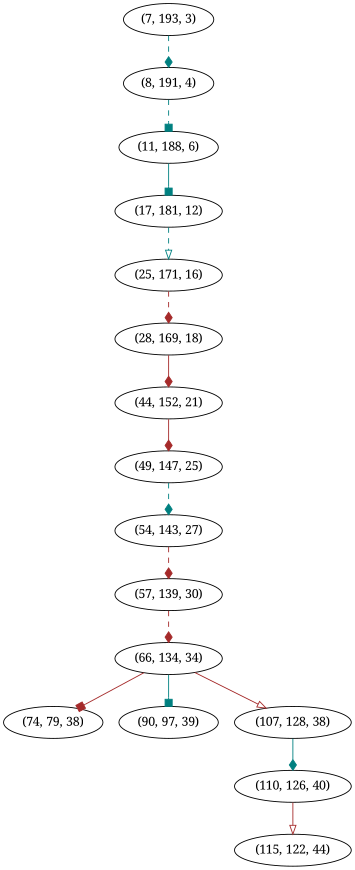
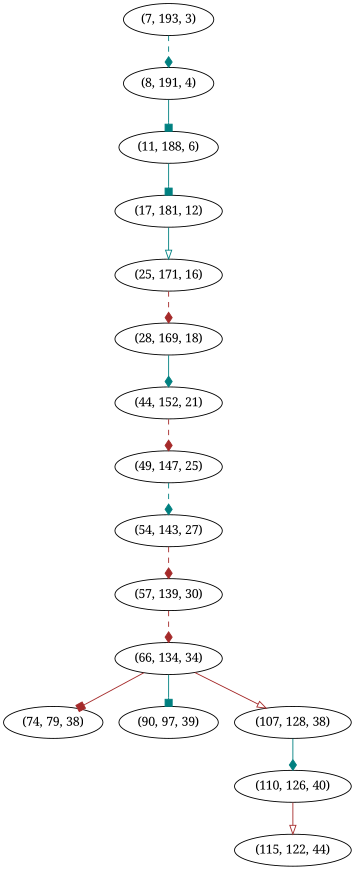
(169, 111) -> (169, 111)
(169, 239) -> (169, 239)
(169, 366) -> (169, 366)
(169, 430) -> (169, 430)
